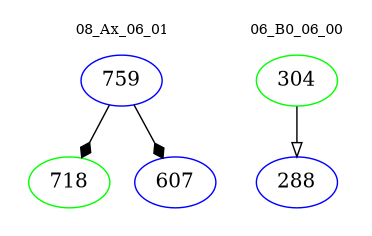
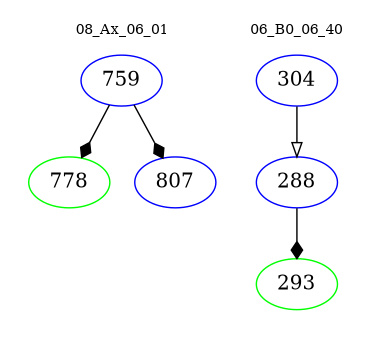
(297, 30) -> (297, 30)
(297, 81) -> (297, 81)
(69, 182) -> (69, 182)
(175, 182) -> (175, 182)
none -> (297, 284)
